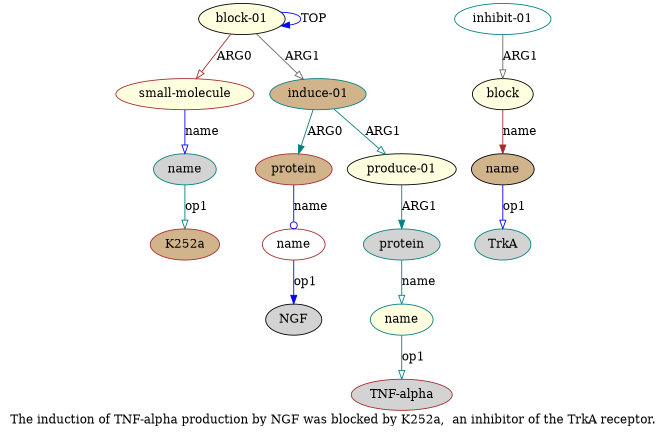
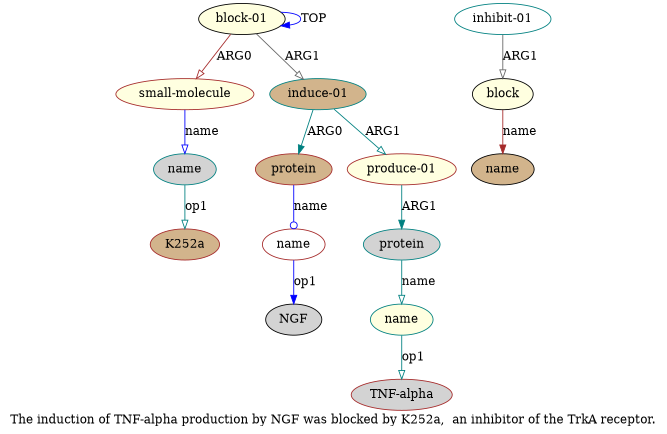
(402, 169) -> (402, 169)
(503, 244) -> none
